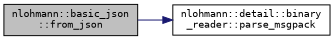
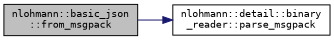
(71, 20) -> (71, 20)
